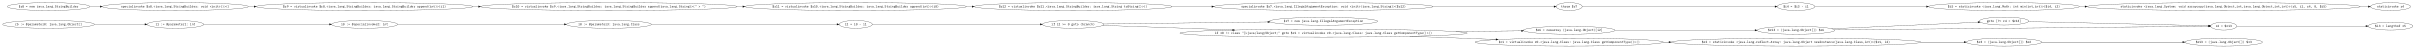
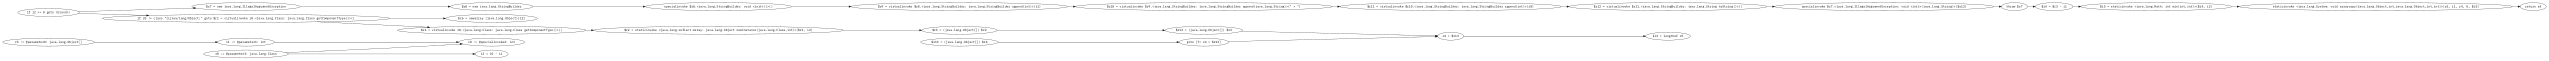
none -> (374, 7)
(2391, 7) -> (2533, 7)
(481, 24) -> (373, 49)
(956, 24) -> none
(2022, 28) -> (1338, 34)
(1685, 30) -> none
